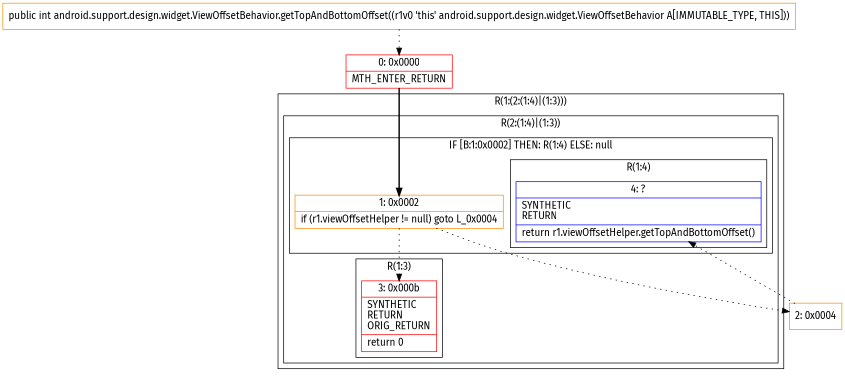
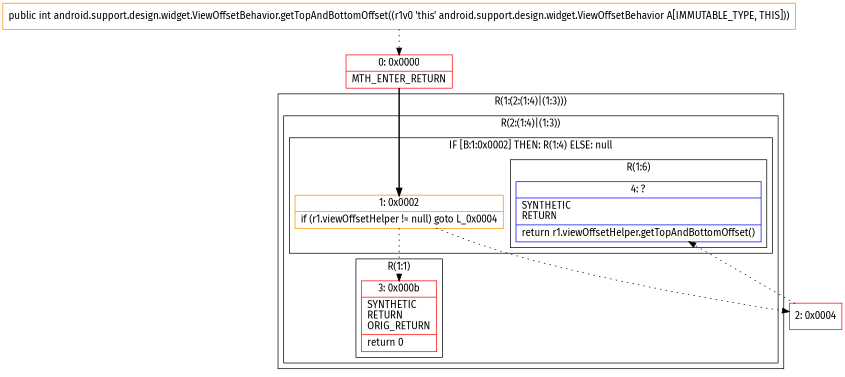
(639, 168) -> (639, 168)
(399, 267) -> (399, 267)
(816, 316) -> (816, 316)
